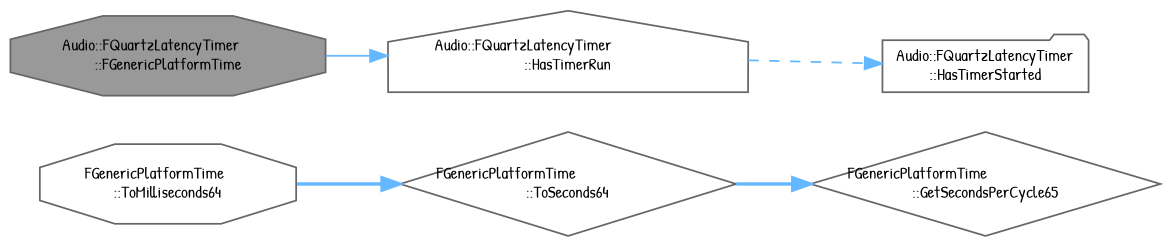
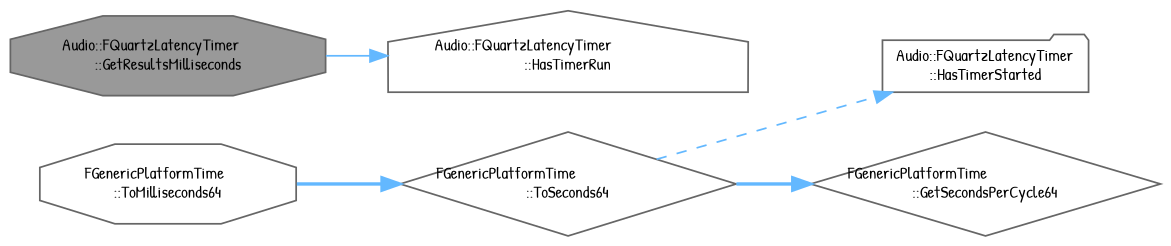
(168, 56) -> (168, 56)
(807, 62) -> (766, 128)
(986, 184) -> (986, 184)
